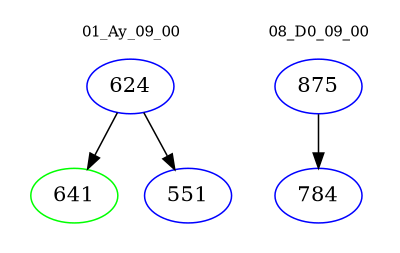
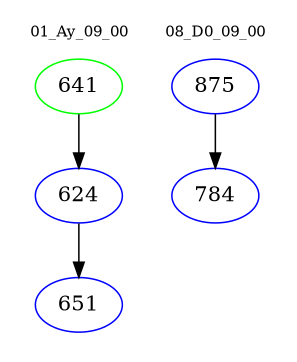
(106, 134) -> (79, 134)
(188, 196) -> (79, 305)
